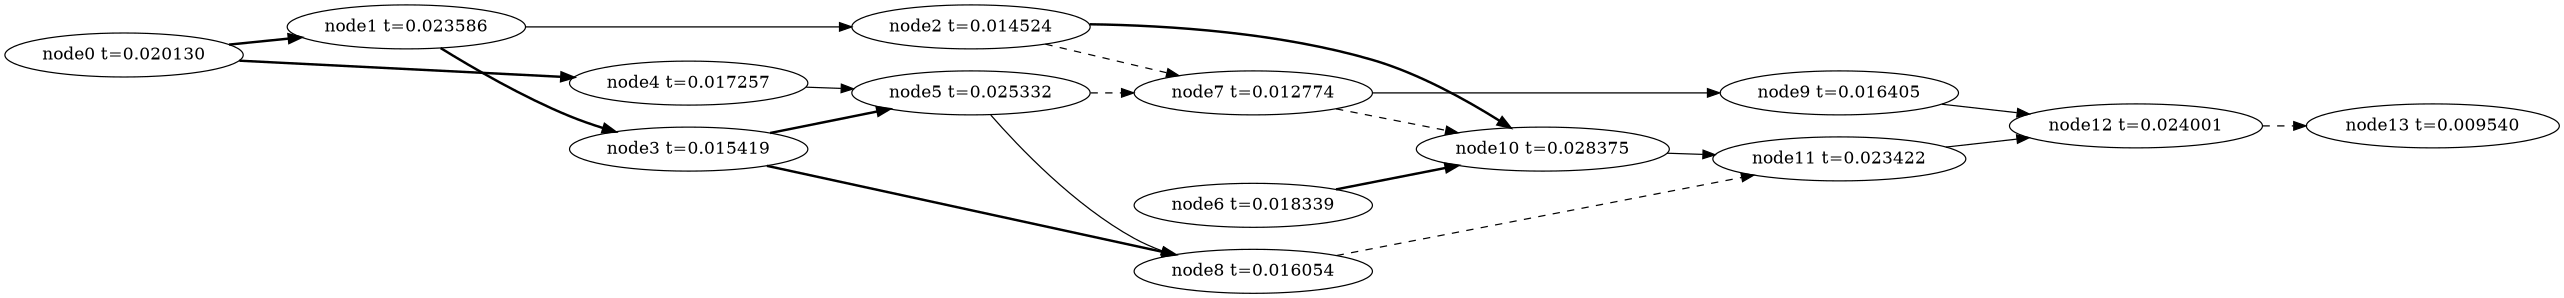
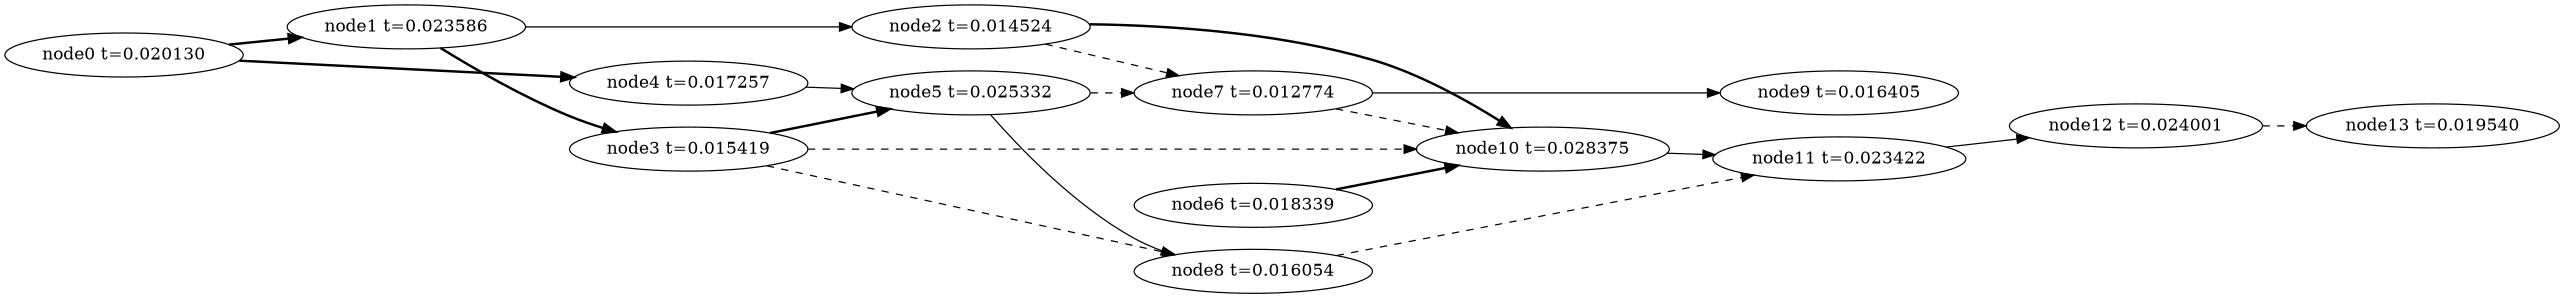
(1979, 108) -> none
(2433, 126) -> (2433, 126)
none -> (1106, 149)
(965, 209) -> (965, 209)
